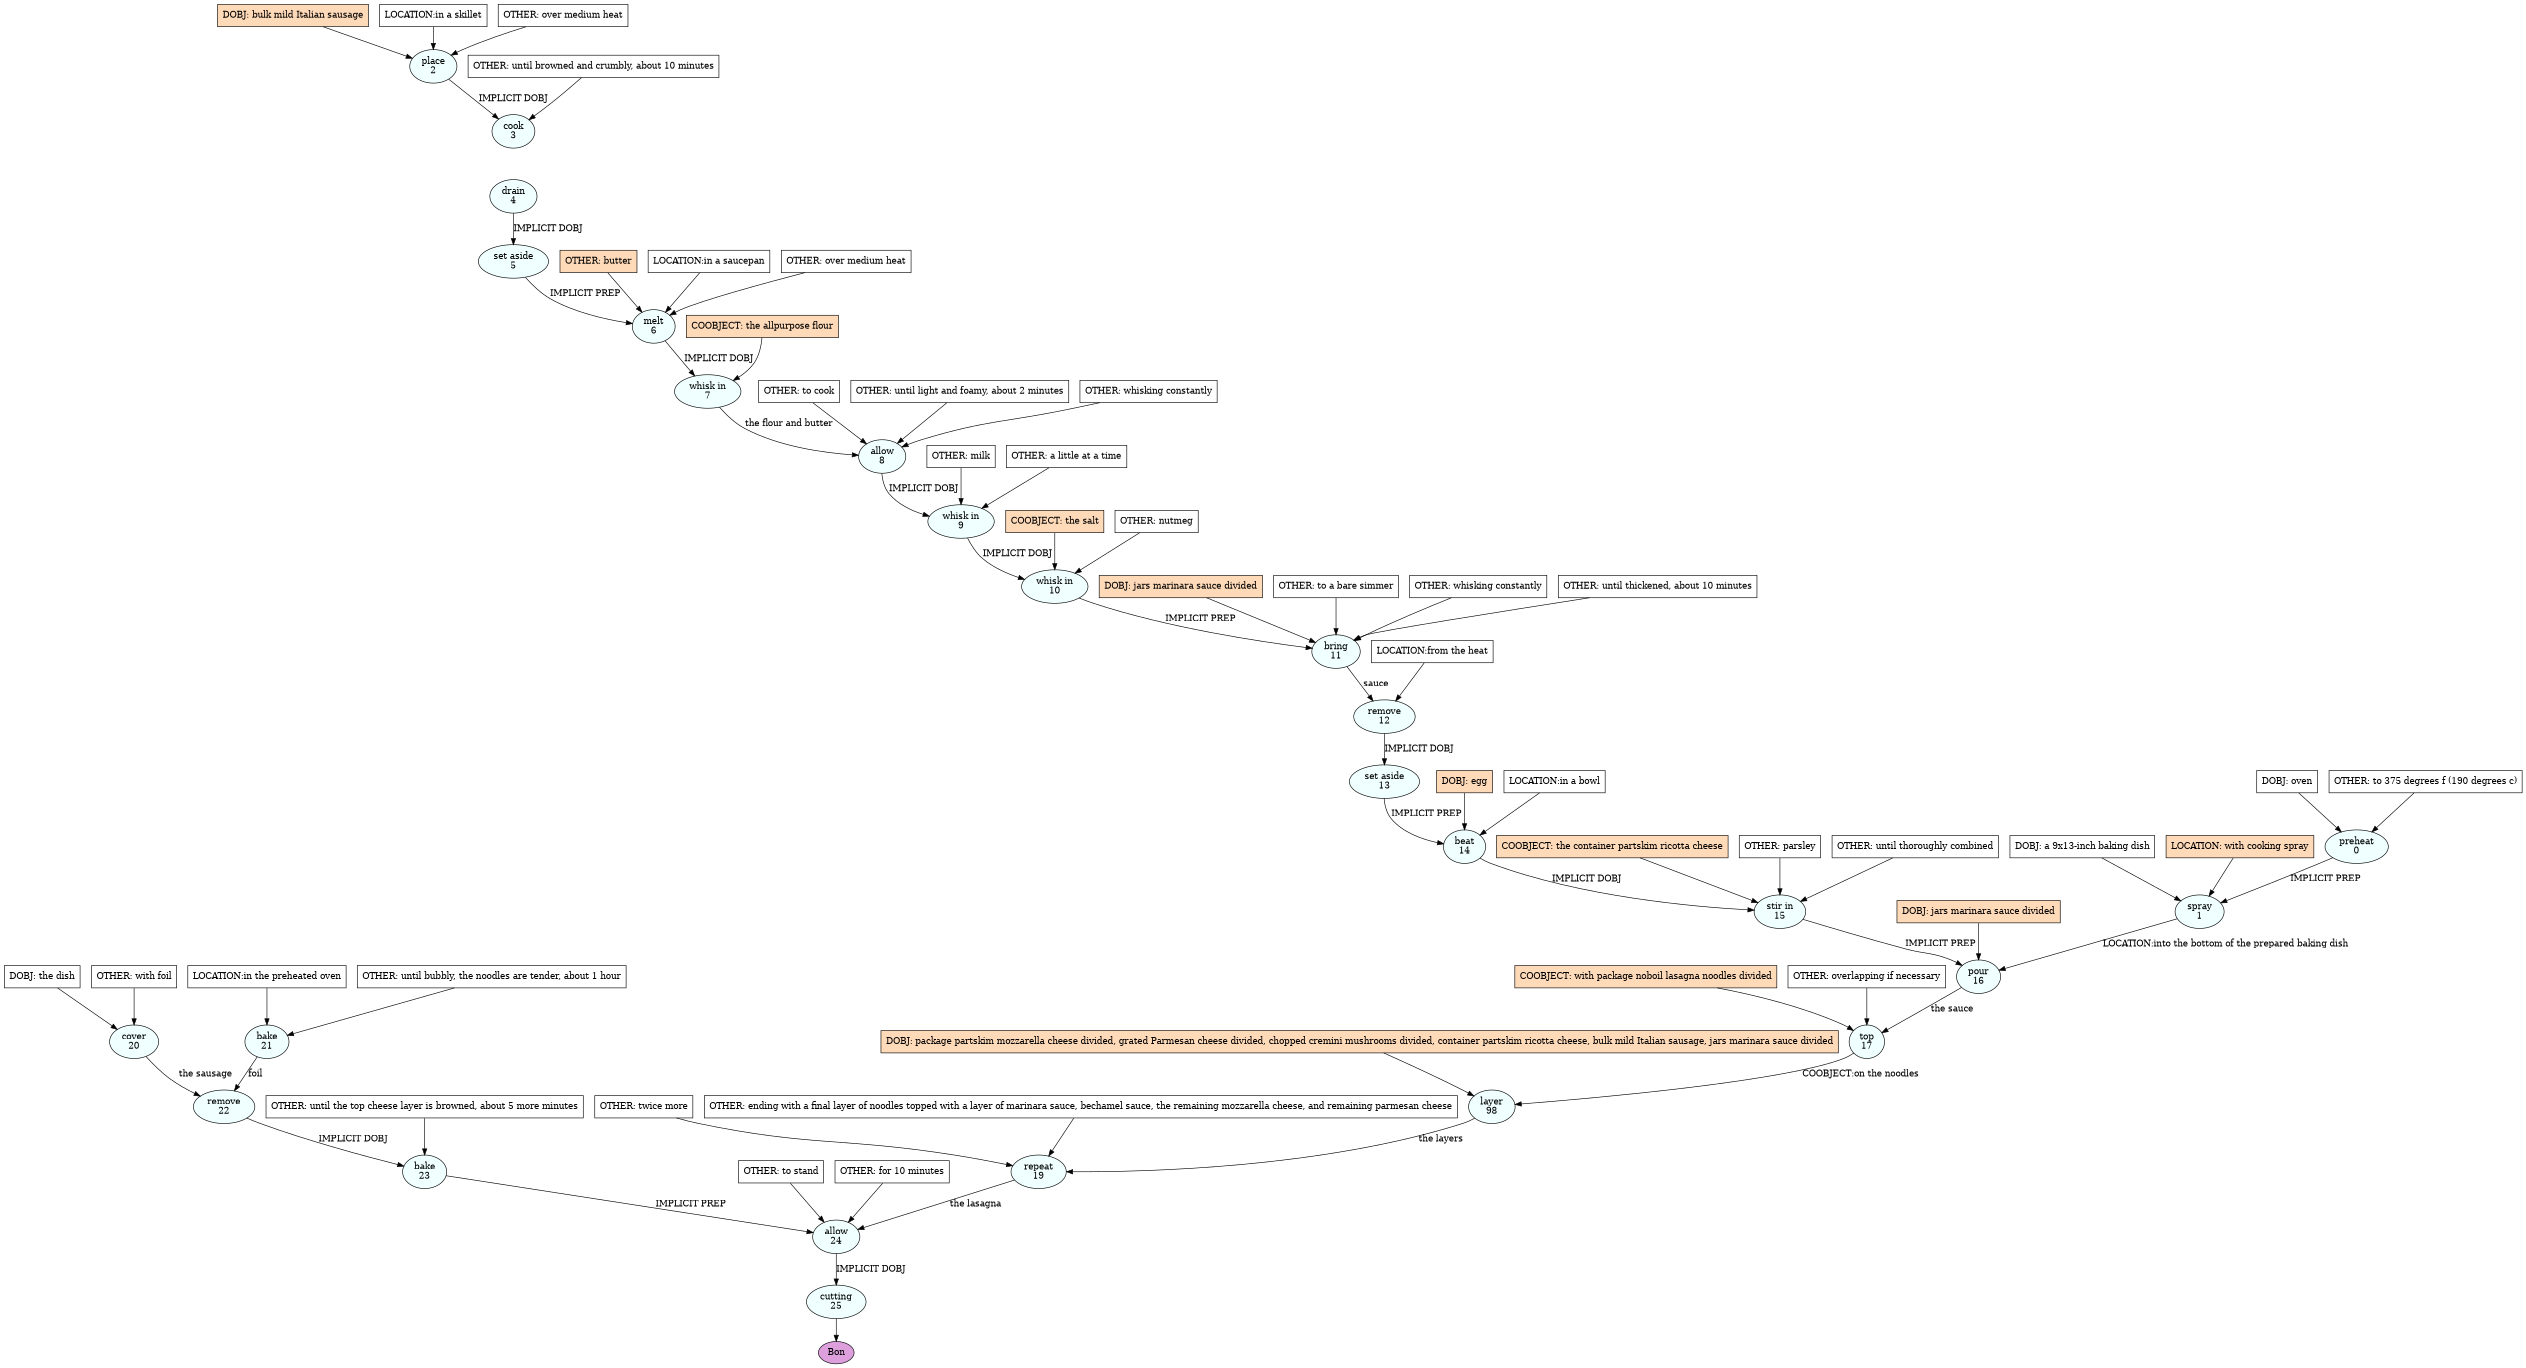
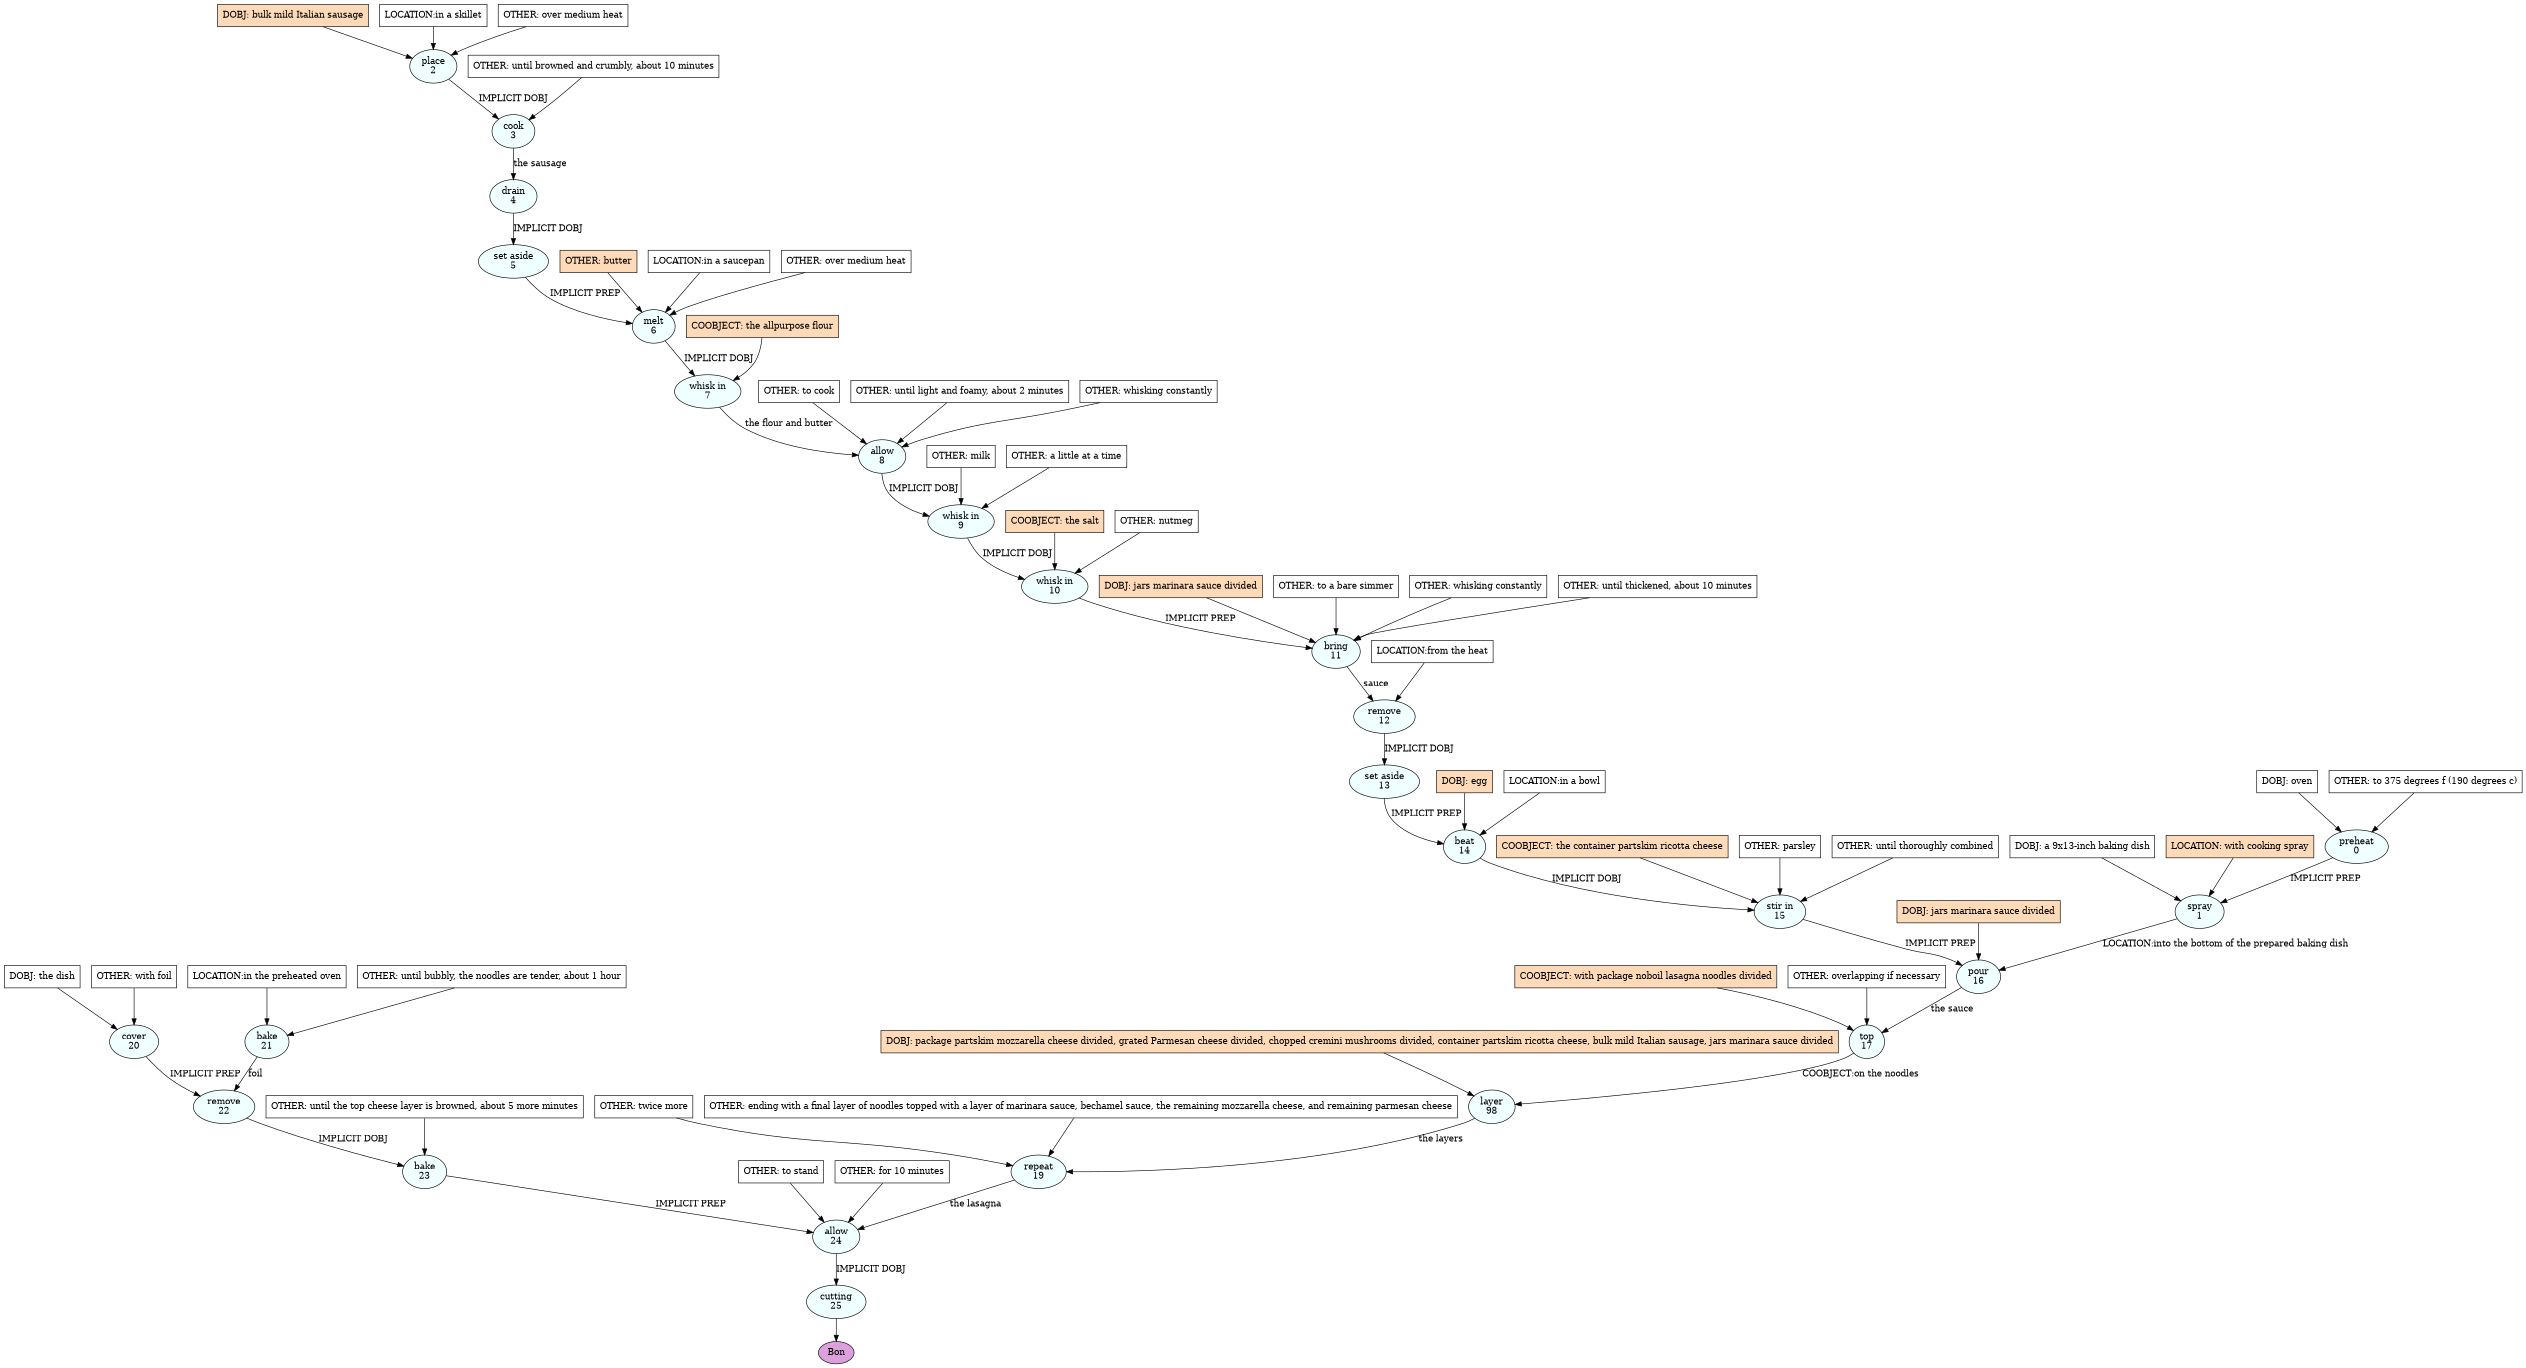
none -> (513, 161)
(205, 1074) -> (205, 1074)
